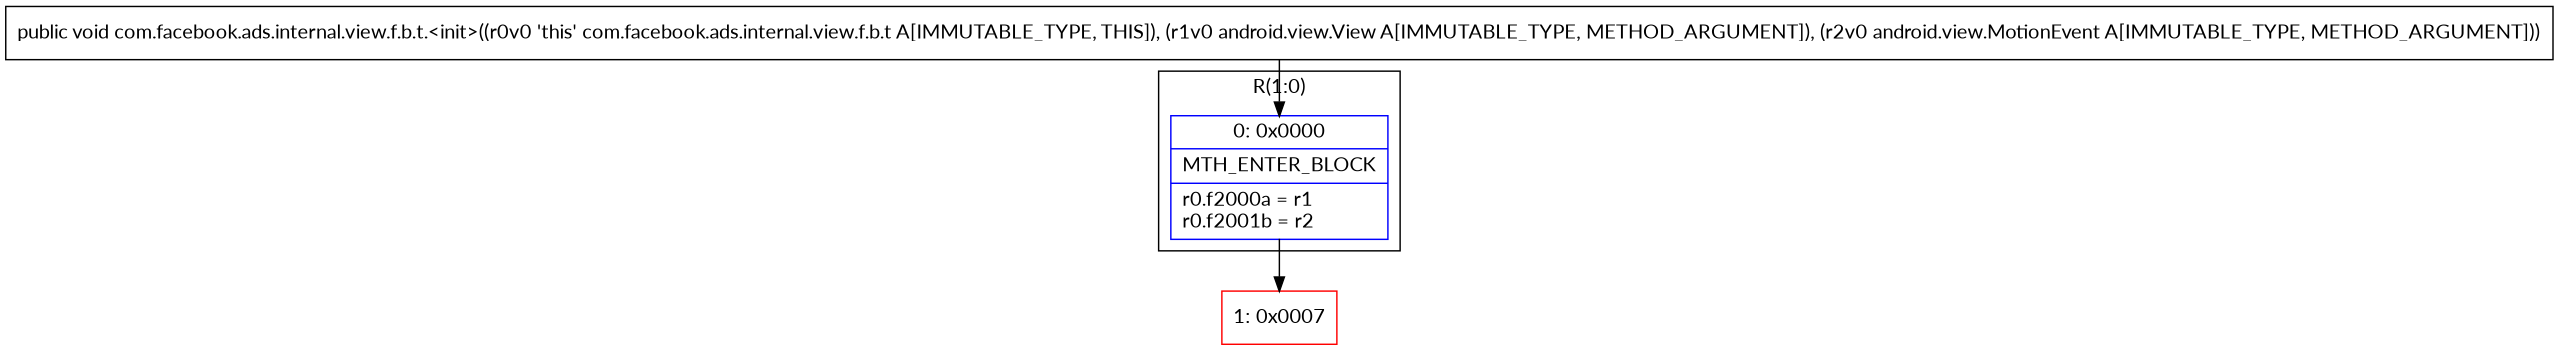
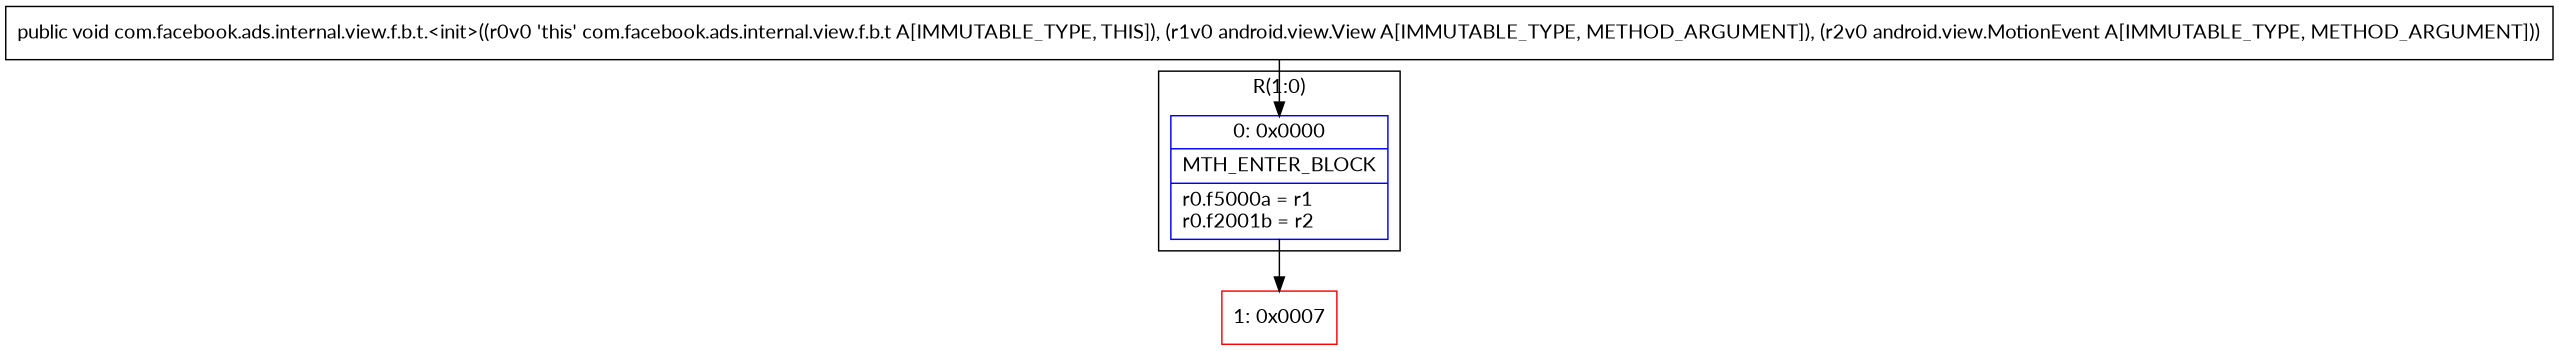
(1248, 200) -> (1248, 200)
